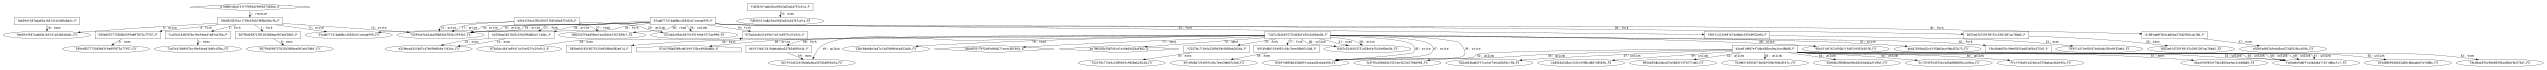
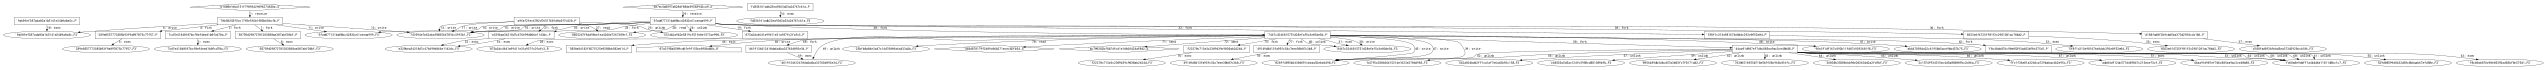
none -> (683, 7)
none -> (989, 32)
(640, 39) -> (635, 39)
none -> (1530, 42)
none -> (2132, 63)
